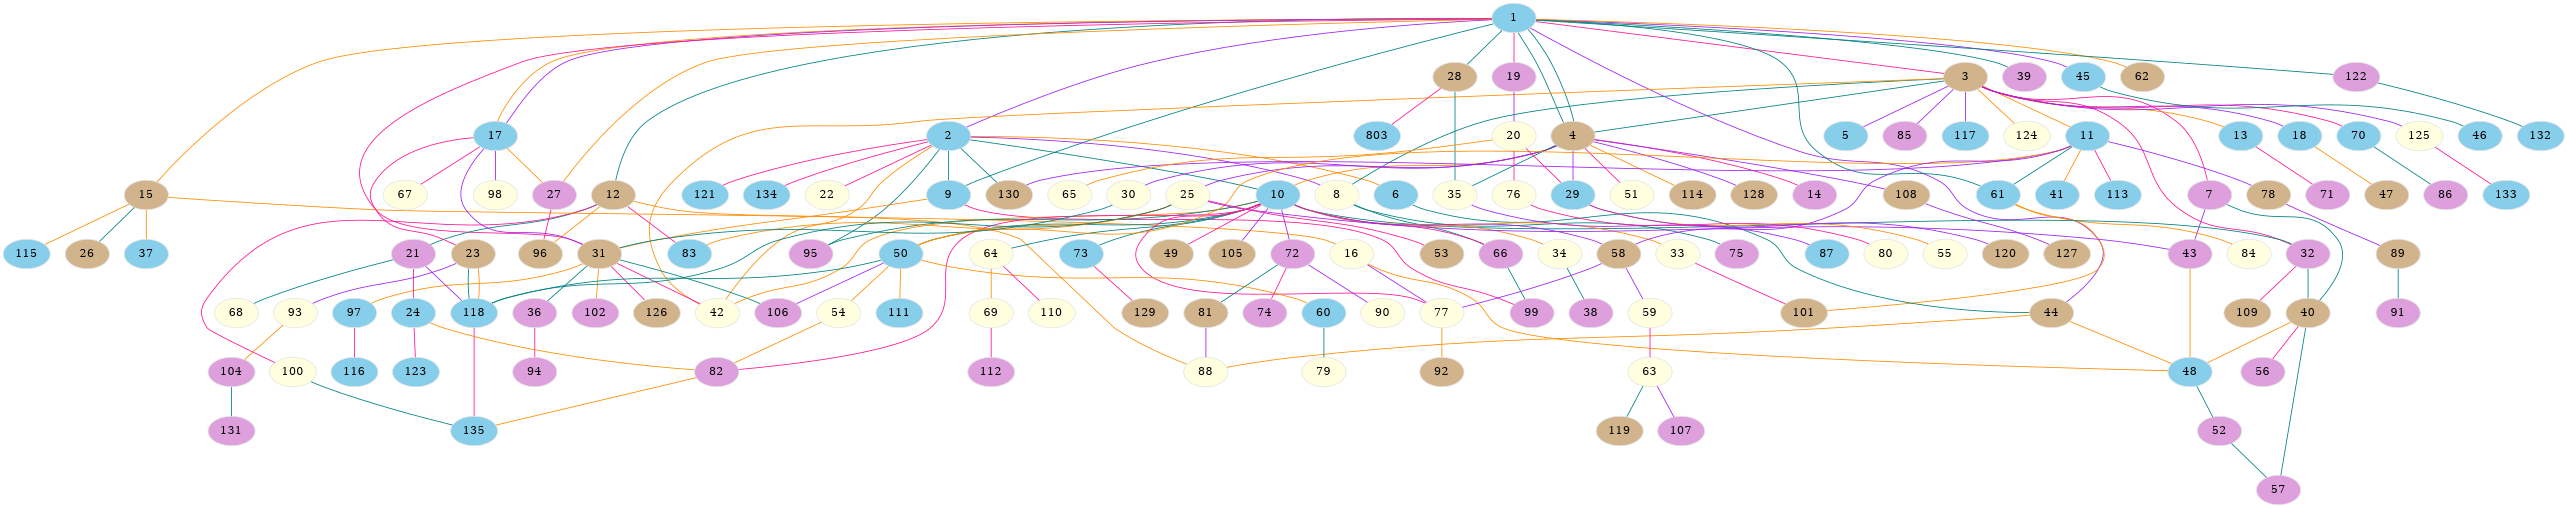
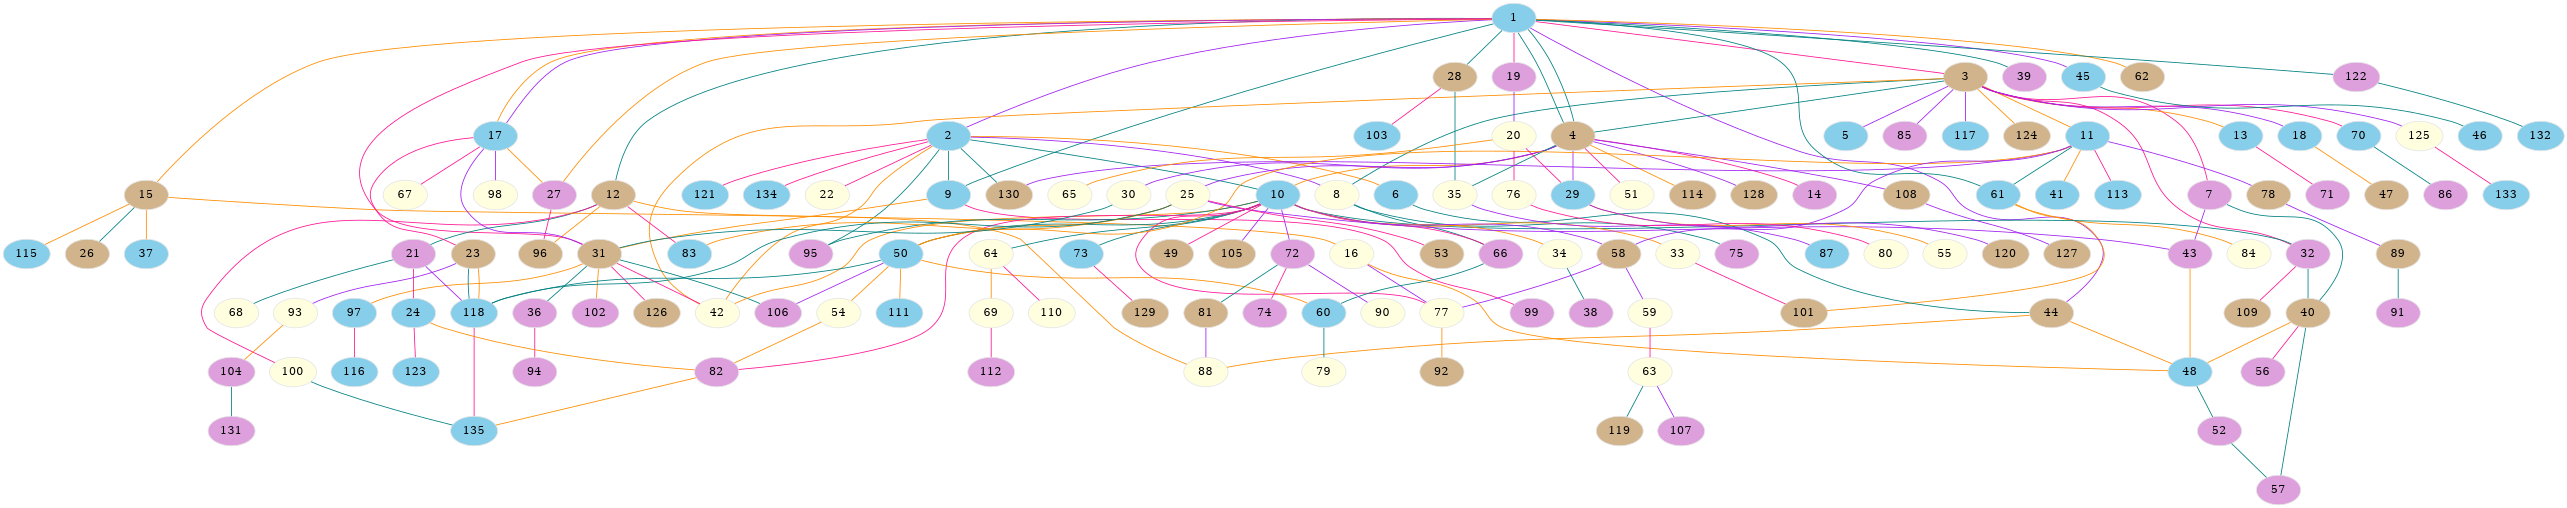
(1377, 136) -> (1377, 136)
(2027, 136) -> (2027, 136)
(1516, 284) -> (1409, 284)
